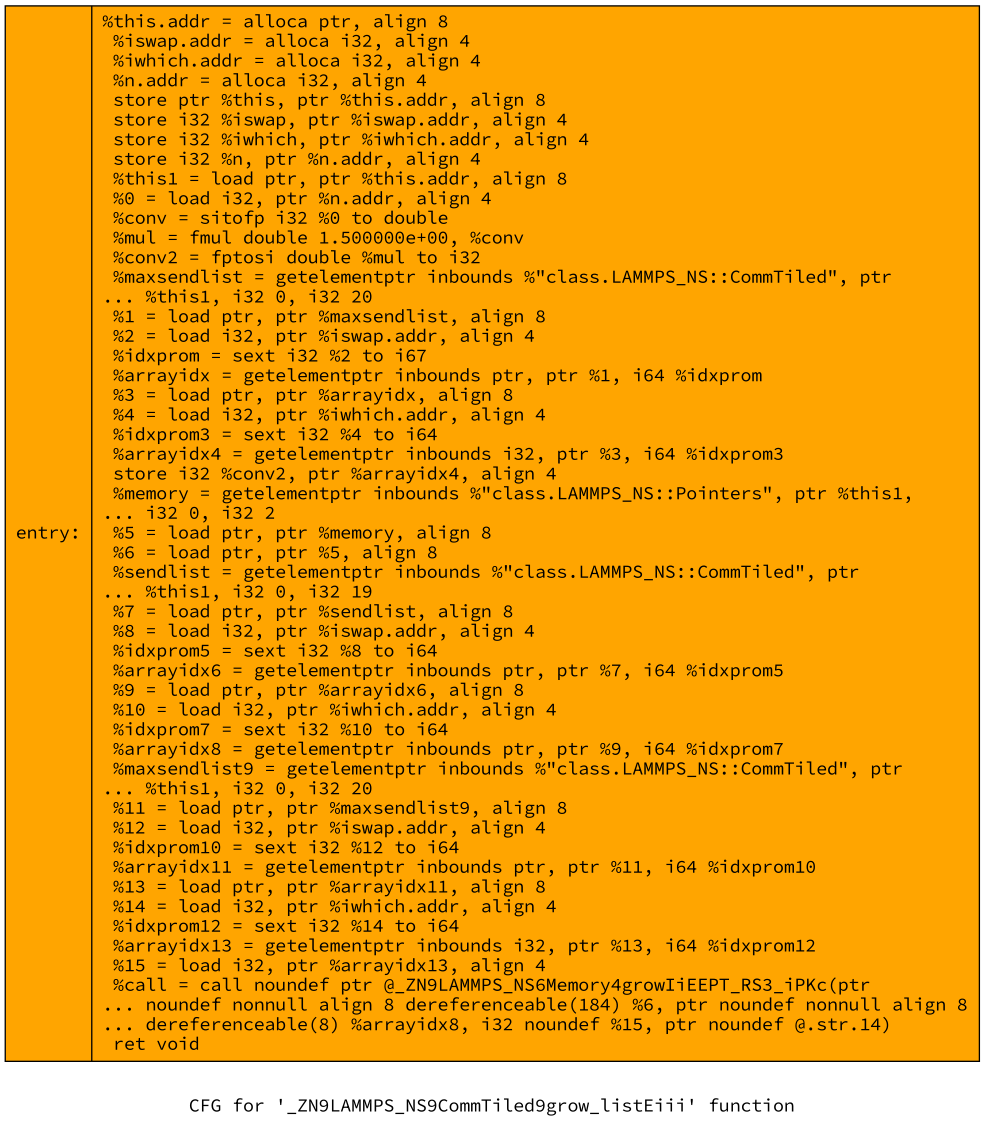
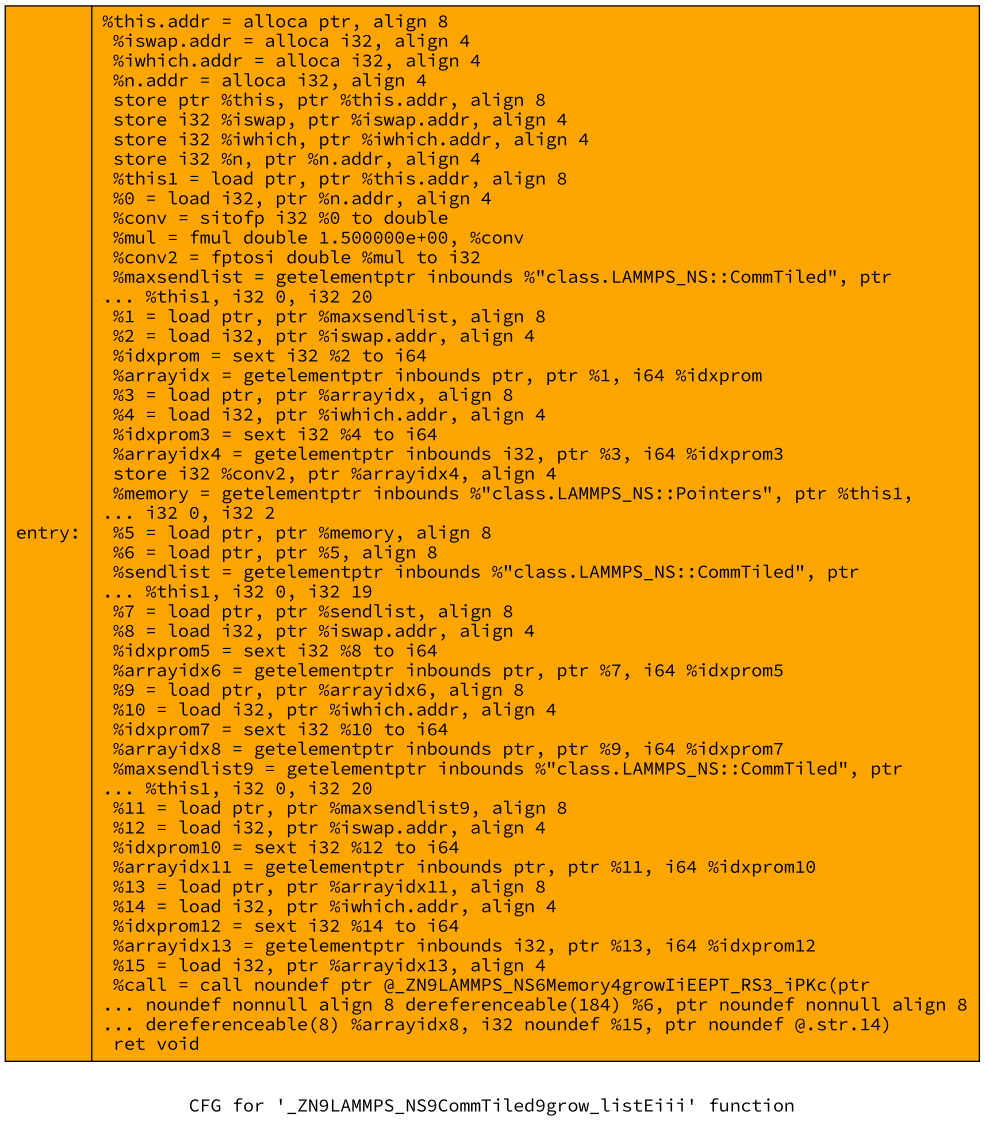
(265, 356) -> (265, 356)
